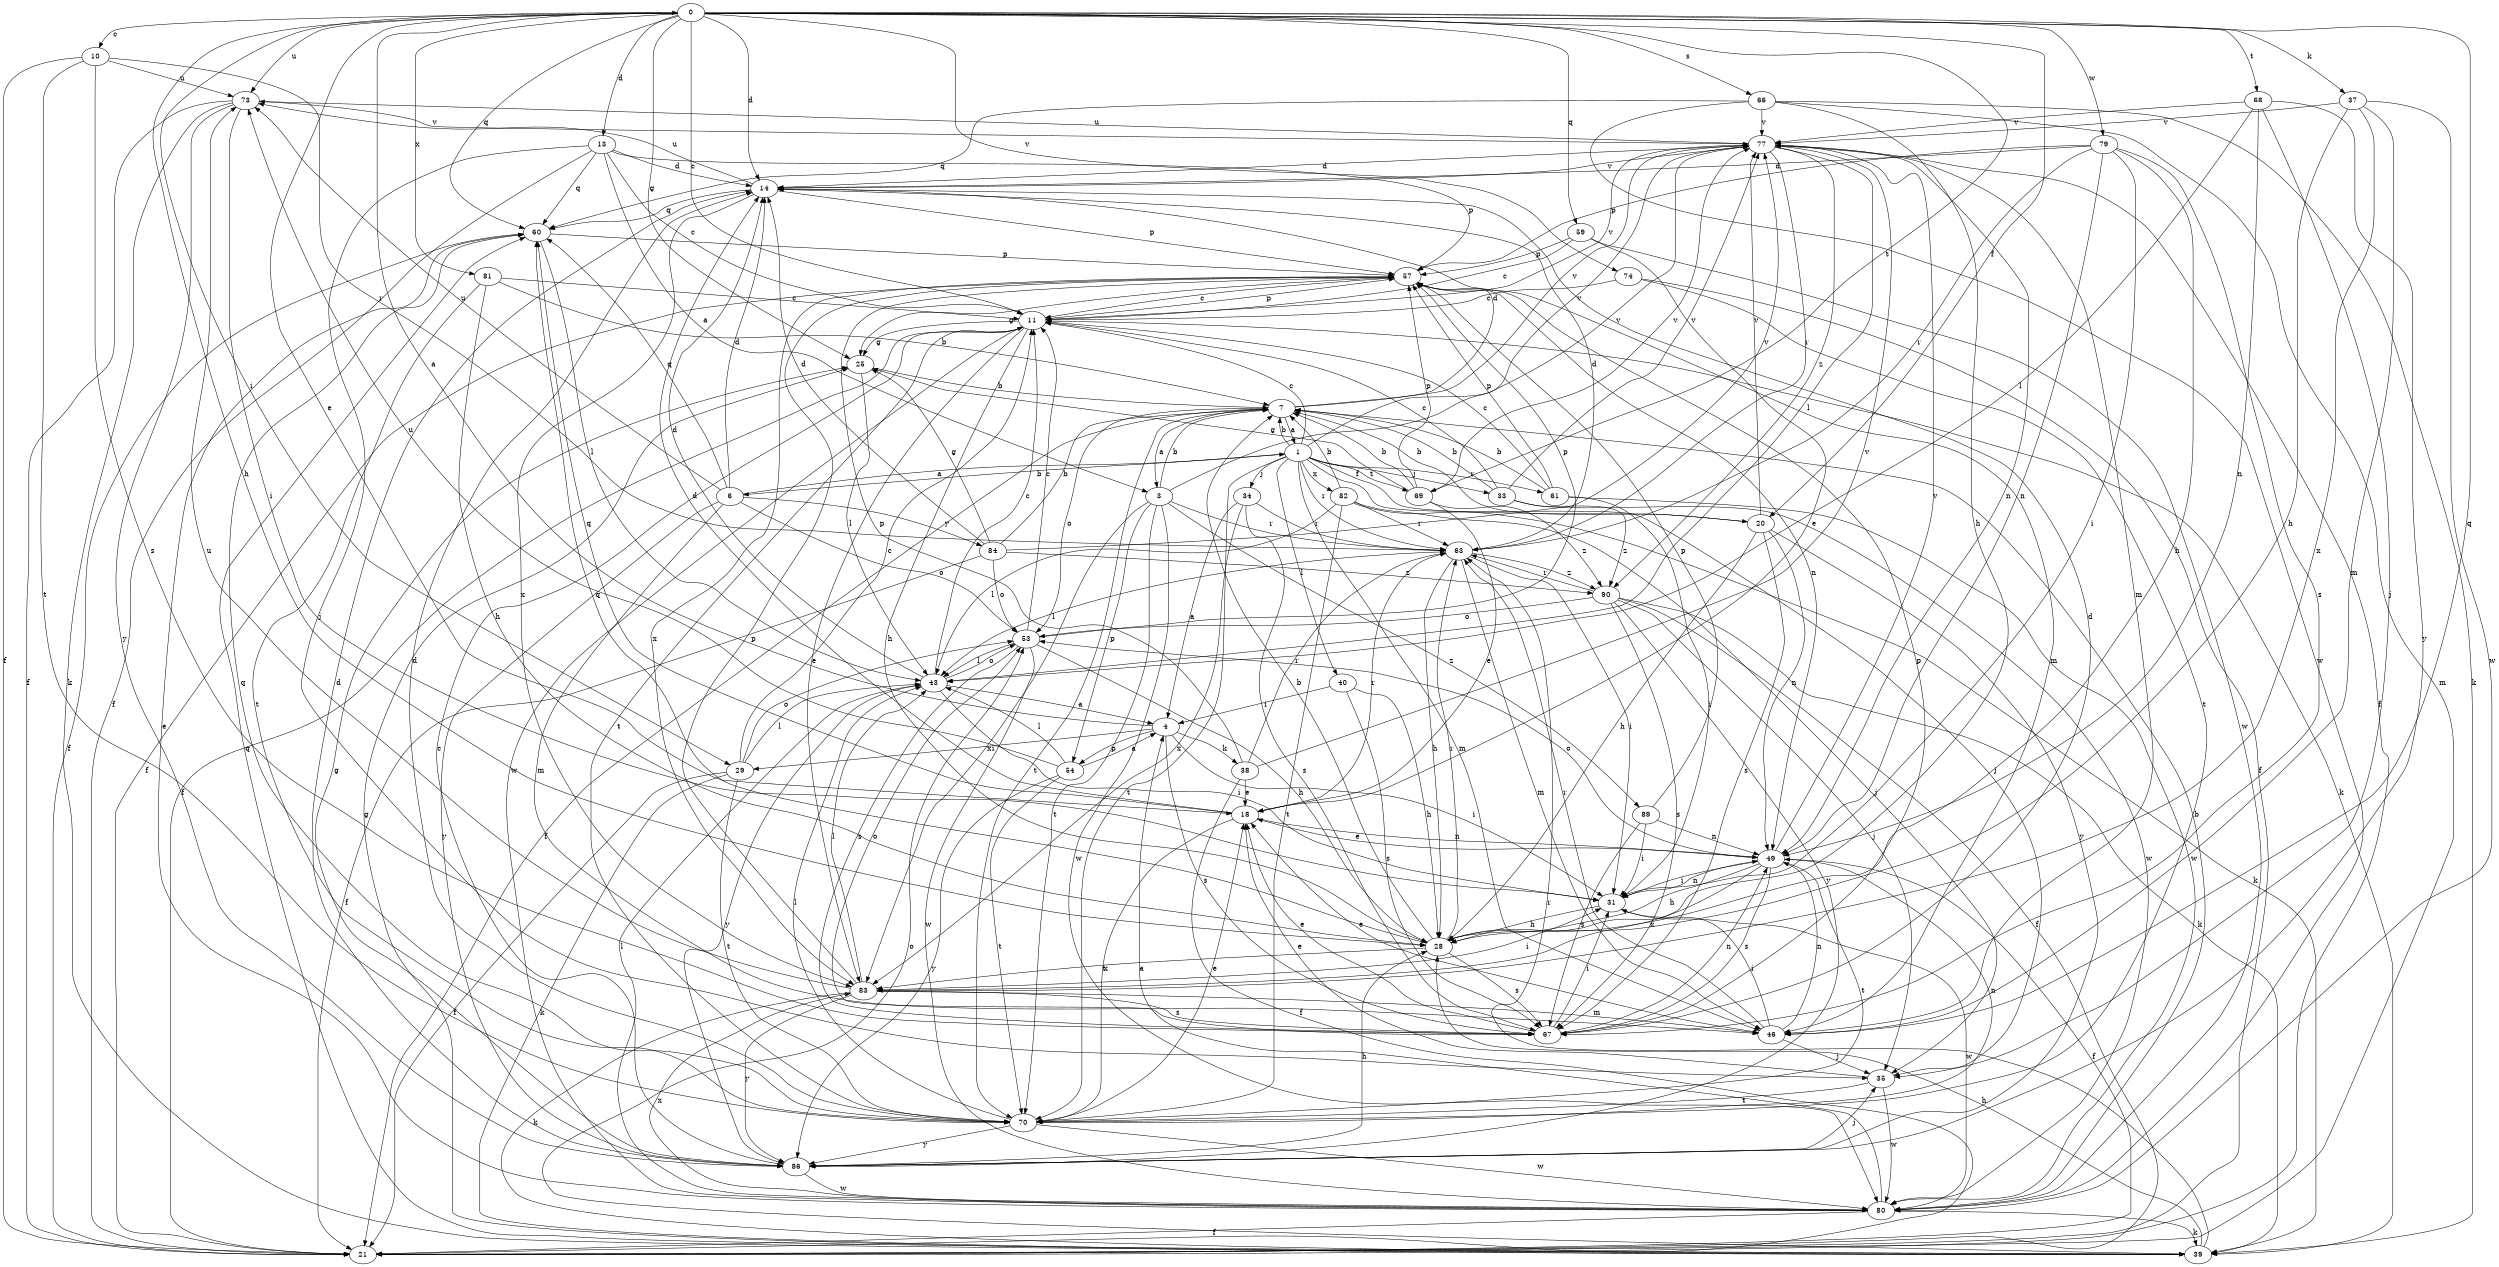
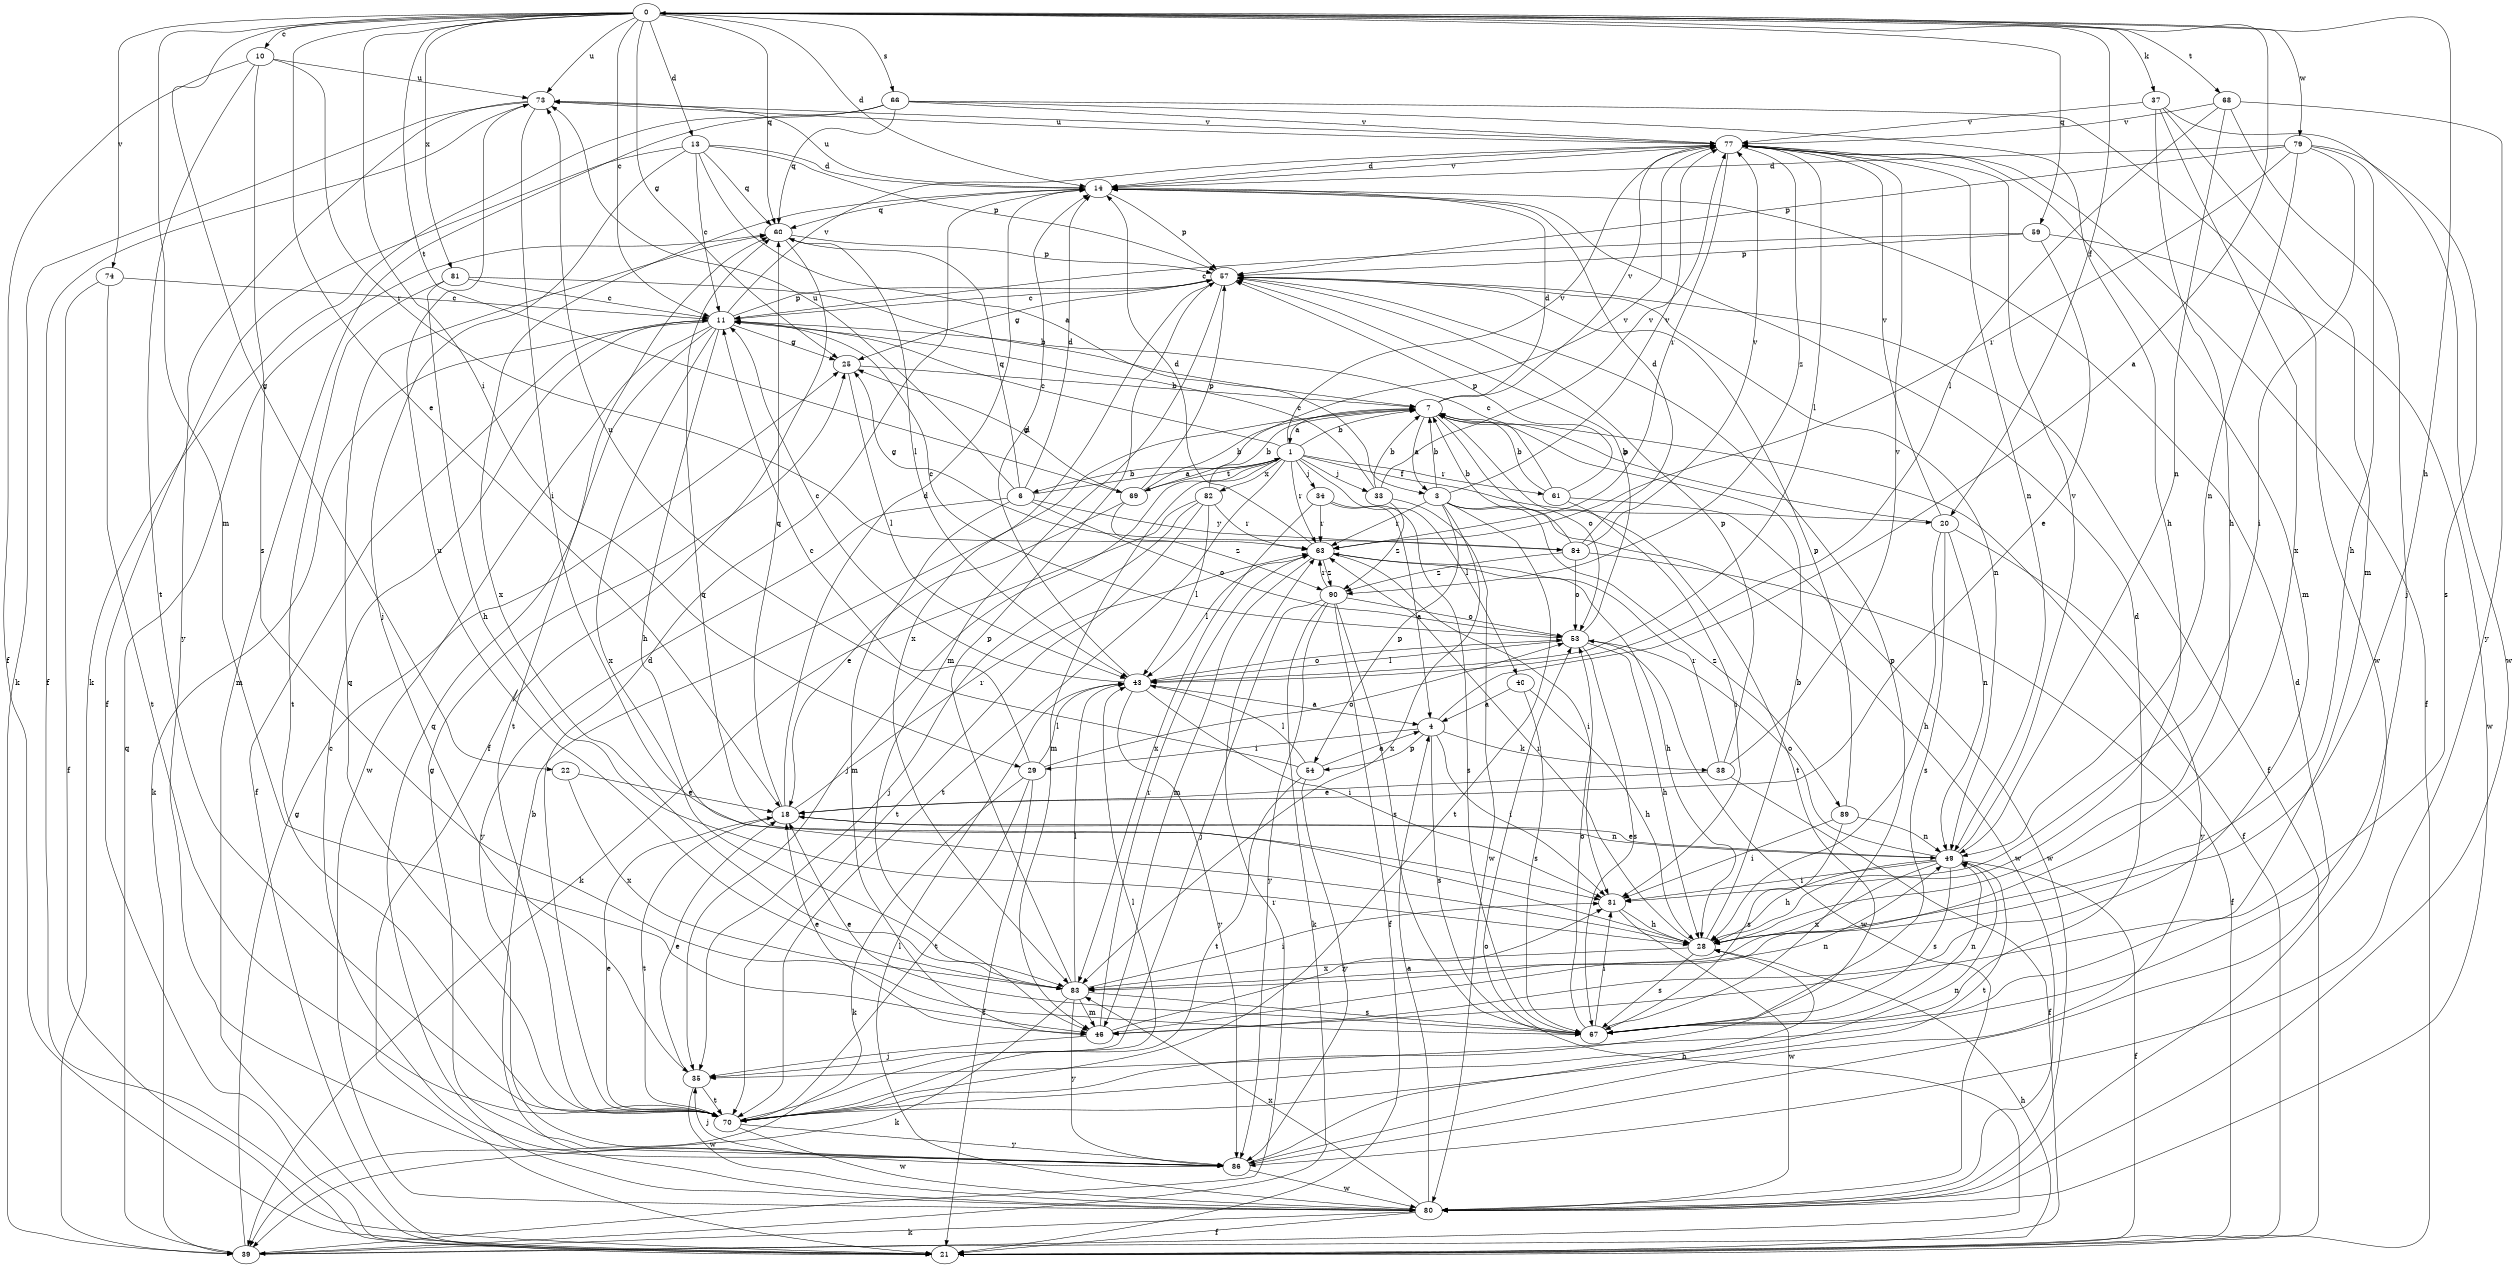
(2470, 524) -> (226, 524)
(814, 661) -> (611, 661)
(1266, 705) -> (1487, 705)
(165, 727) -> (434, 727)
none -> (566, 771)
(1688, 881) -> none
